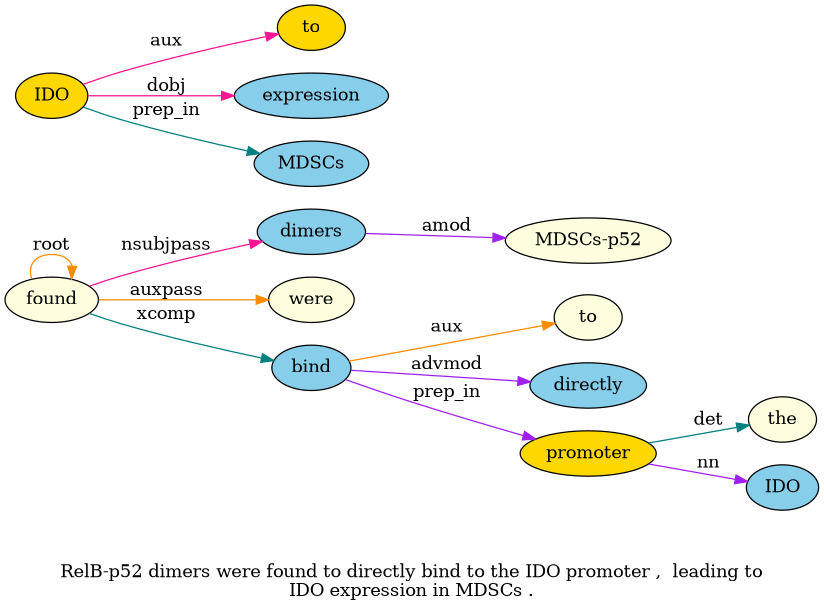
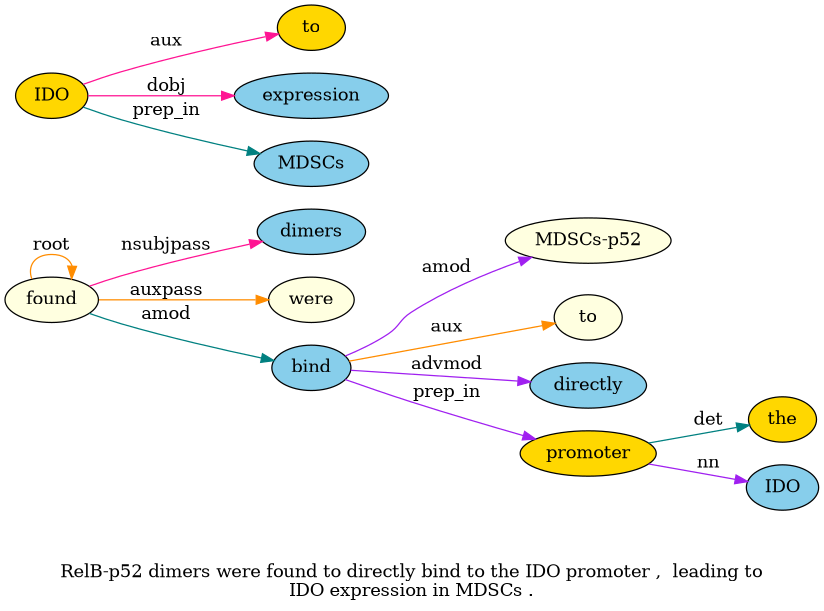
(429, 236) -> (428, 302)
(166, 314) -> (166, 314)
(783, 419) -> (783, 419)
